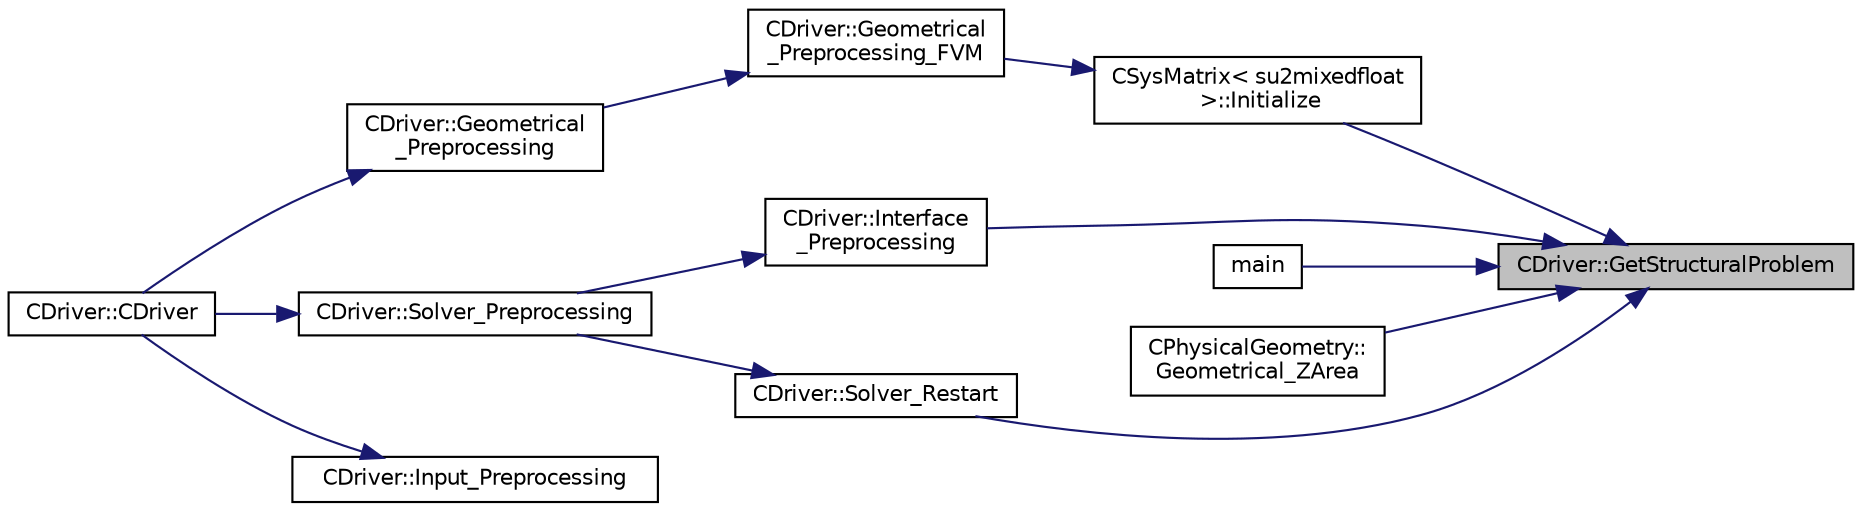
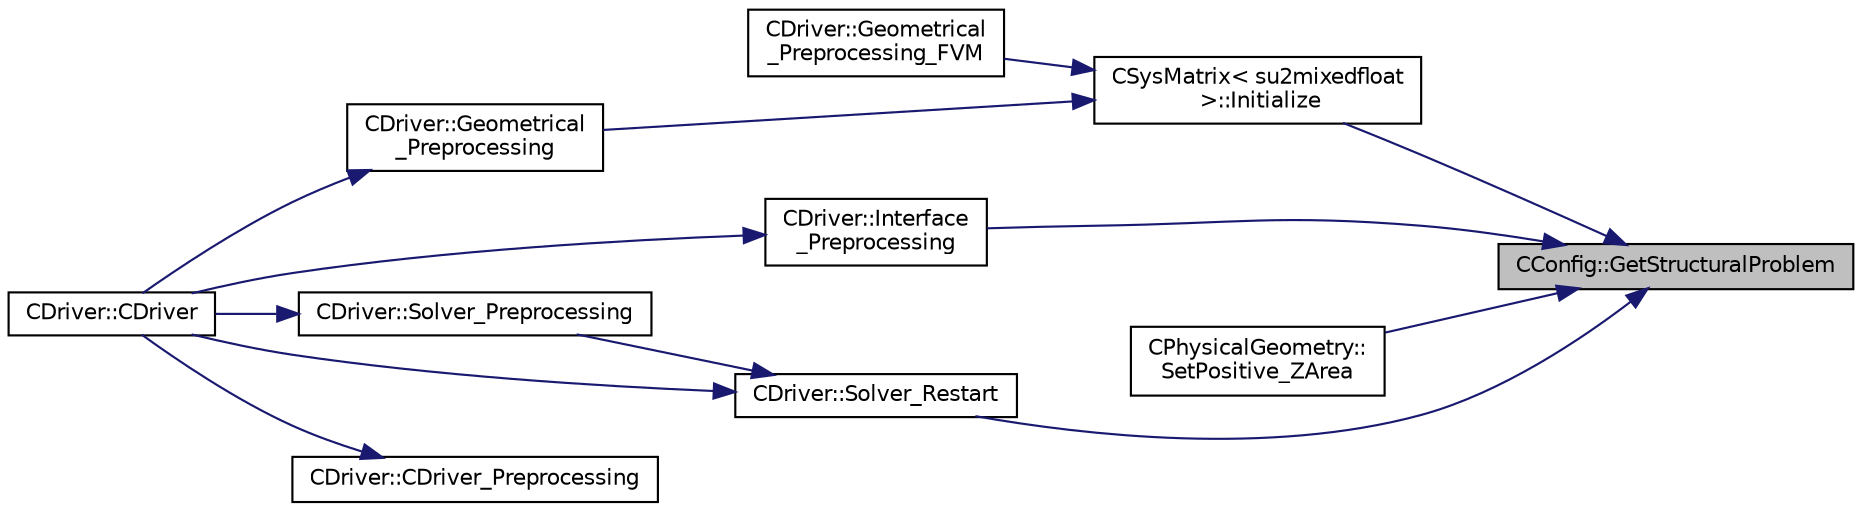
(665, 93) -> (838, 116)
(1258, 267) -> none
(1676, 267) -> (1676, 267)
(660, 276) -> (466, 253)
(1258, 361) -> (1258, 361)
none -> (451, 374)
(475, 479) -> (475, 479)
